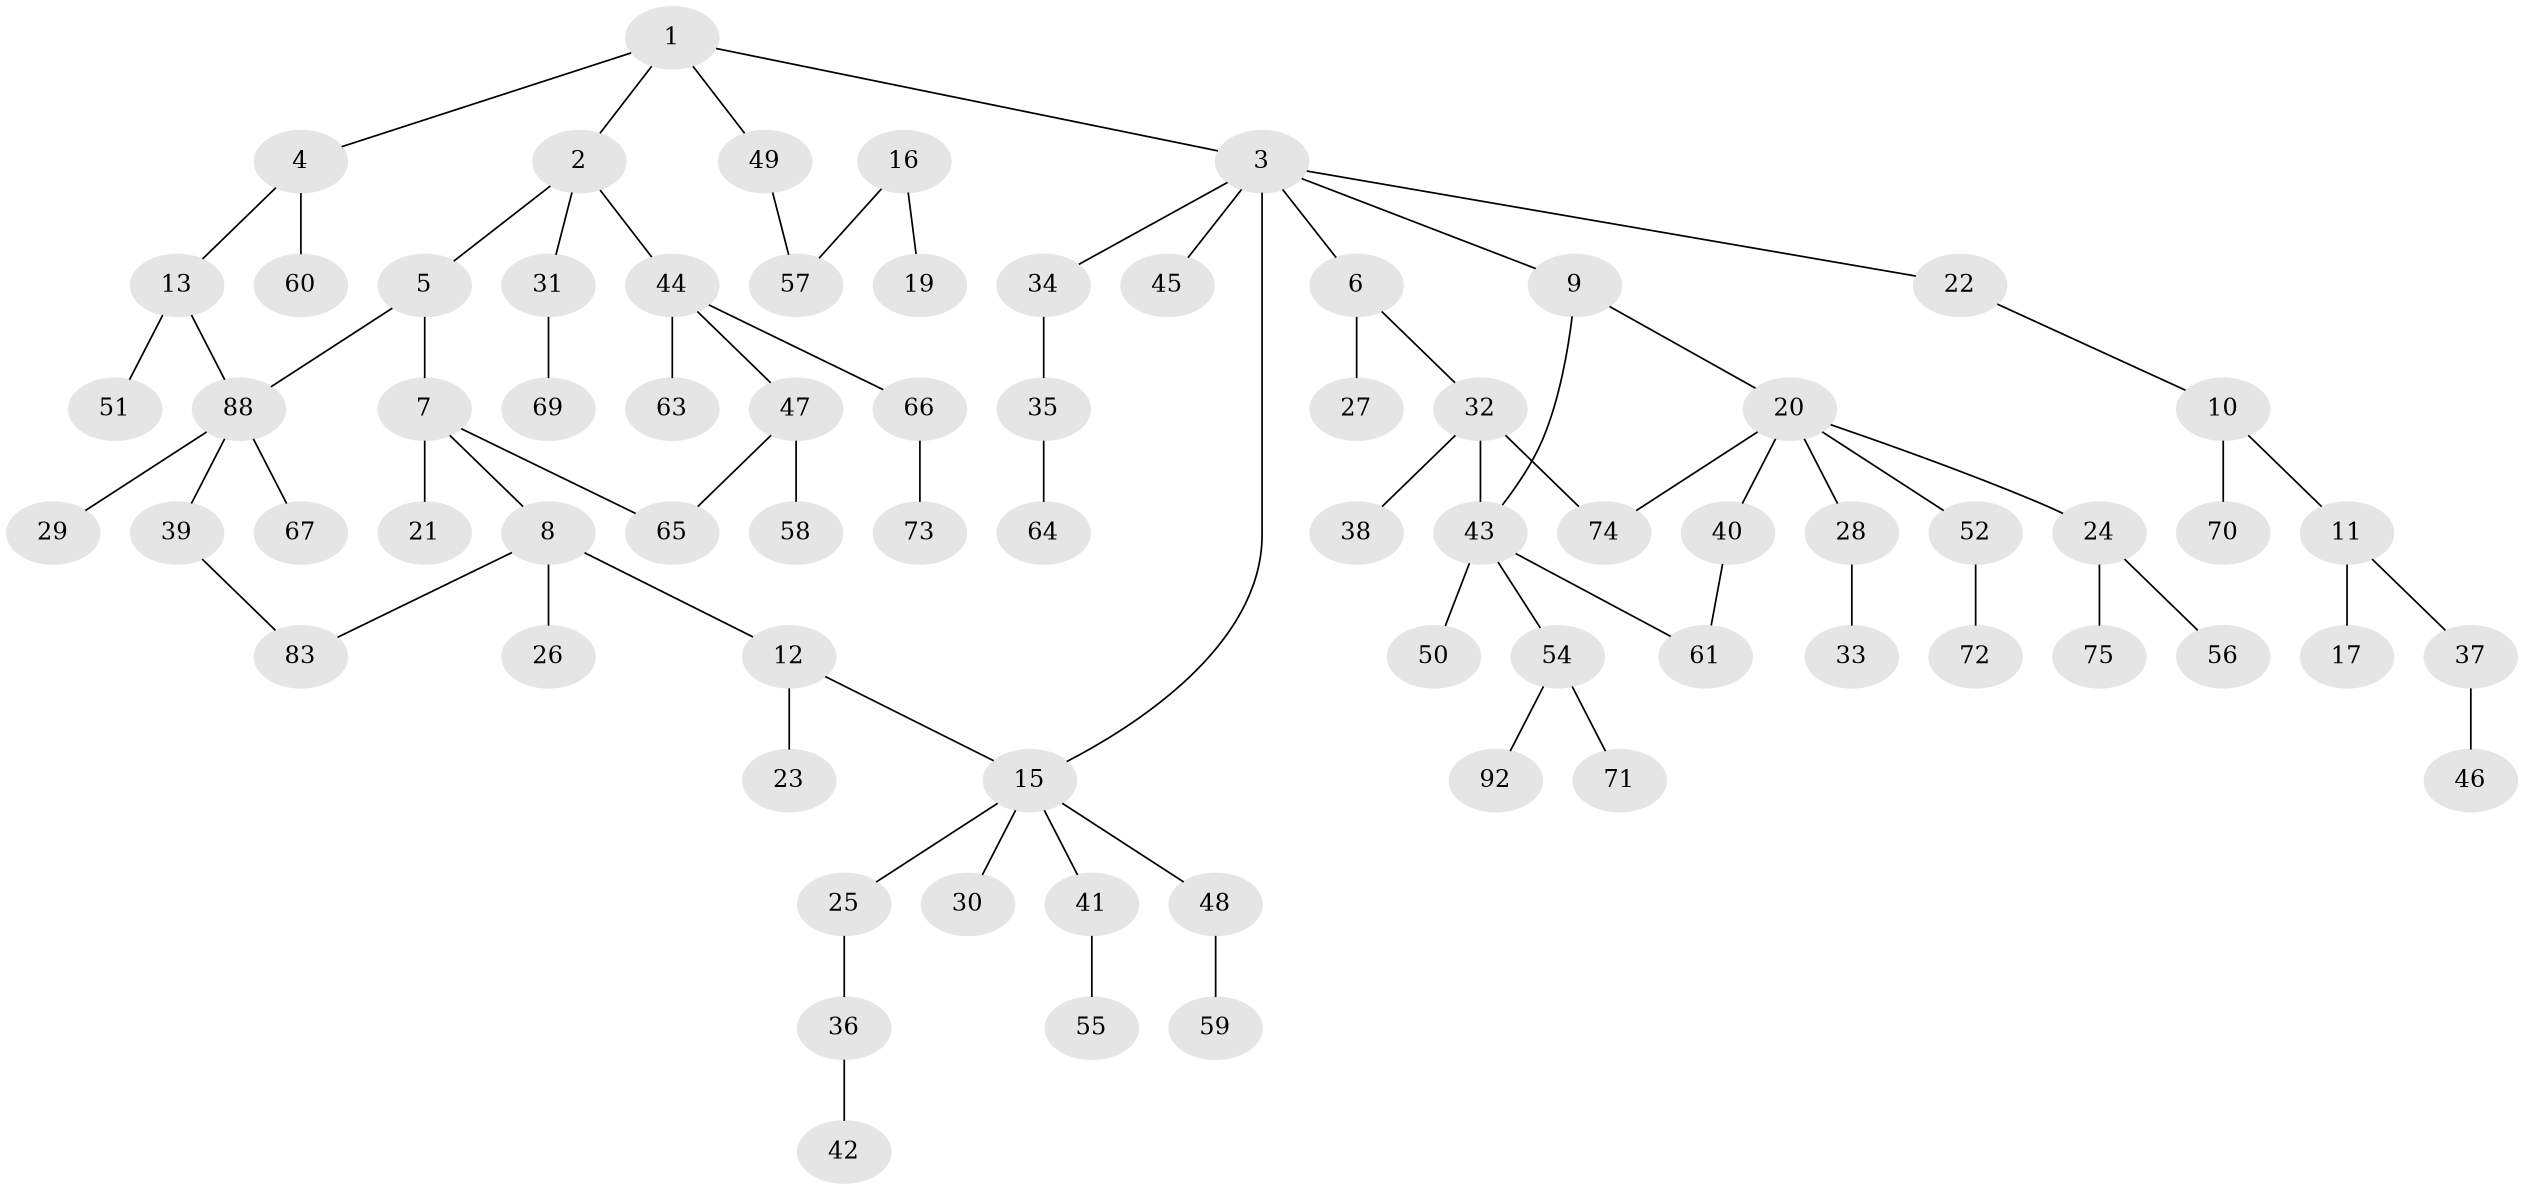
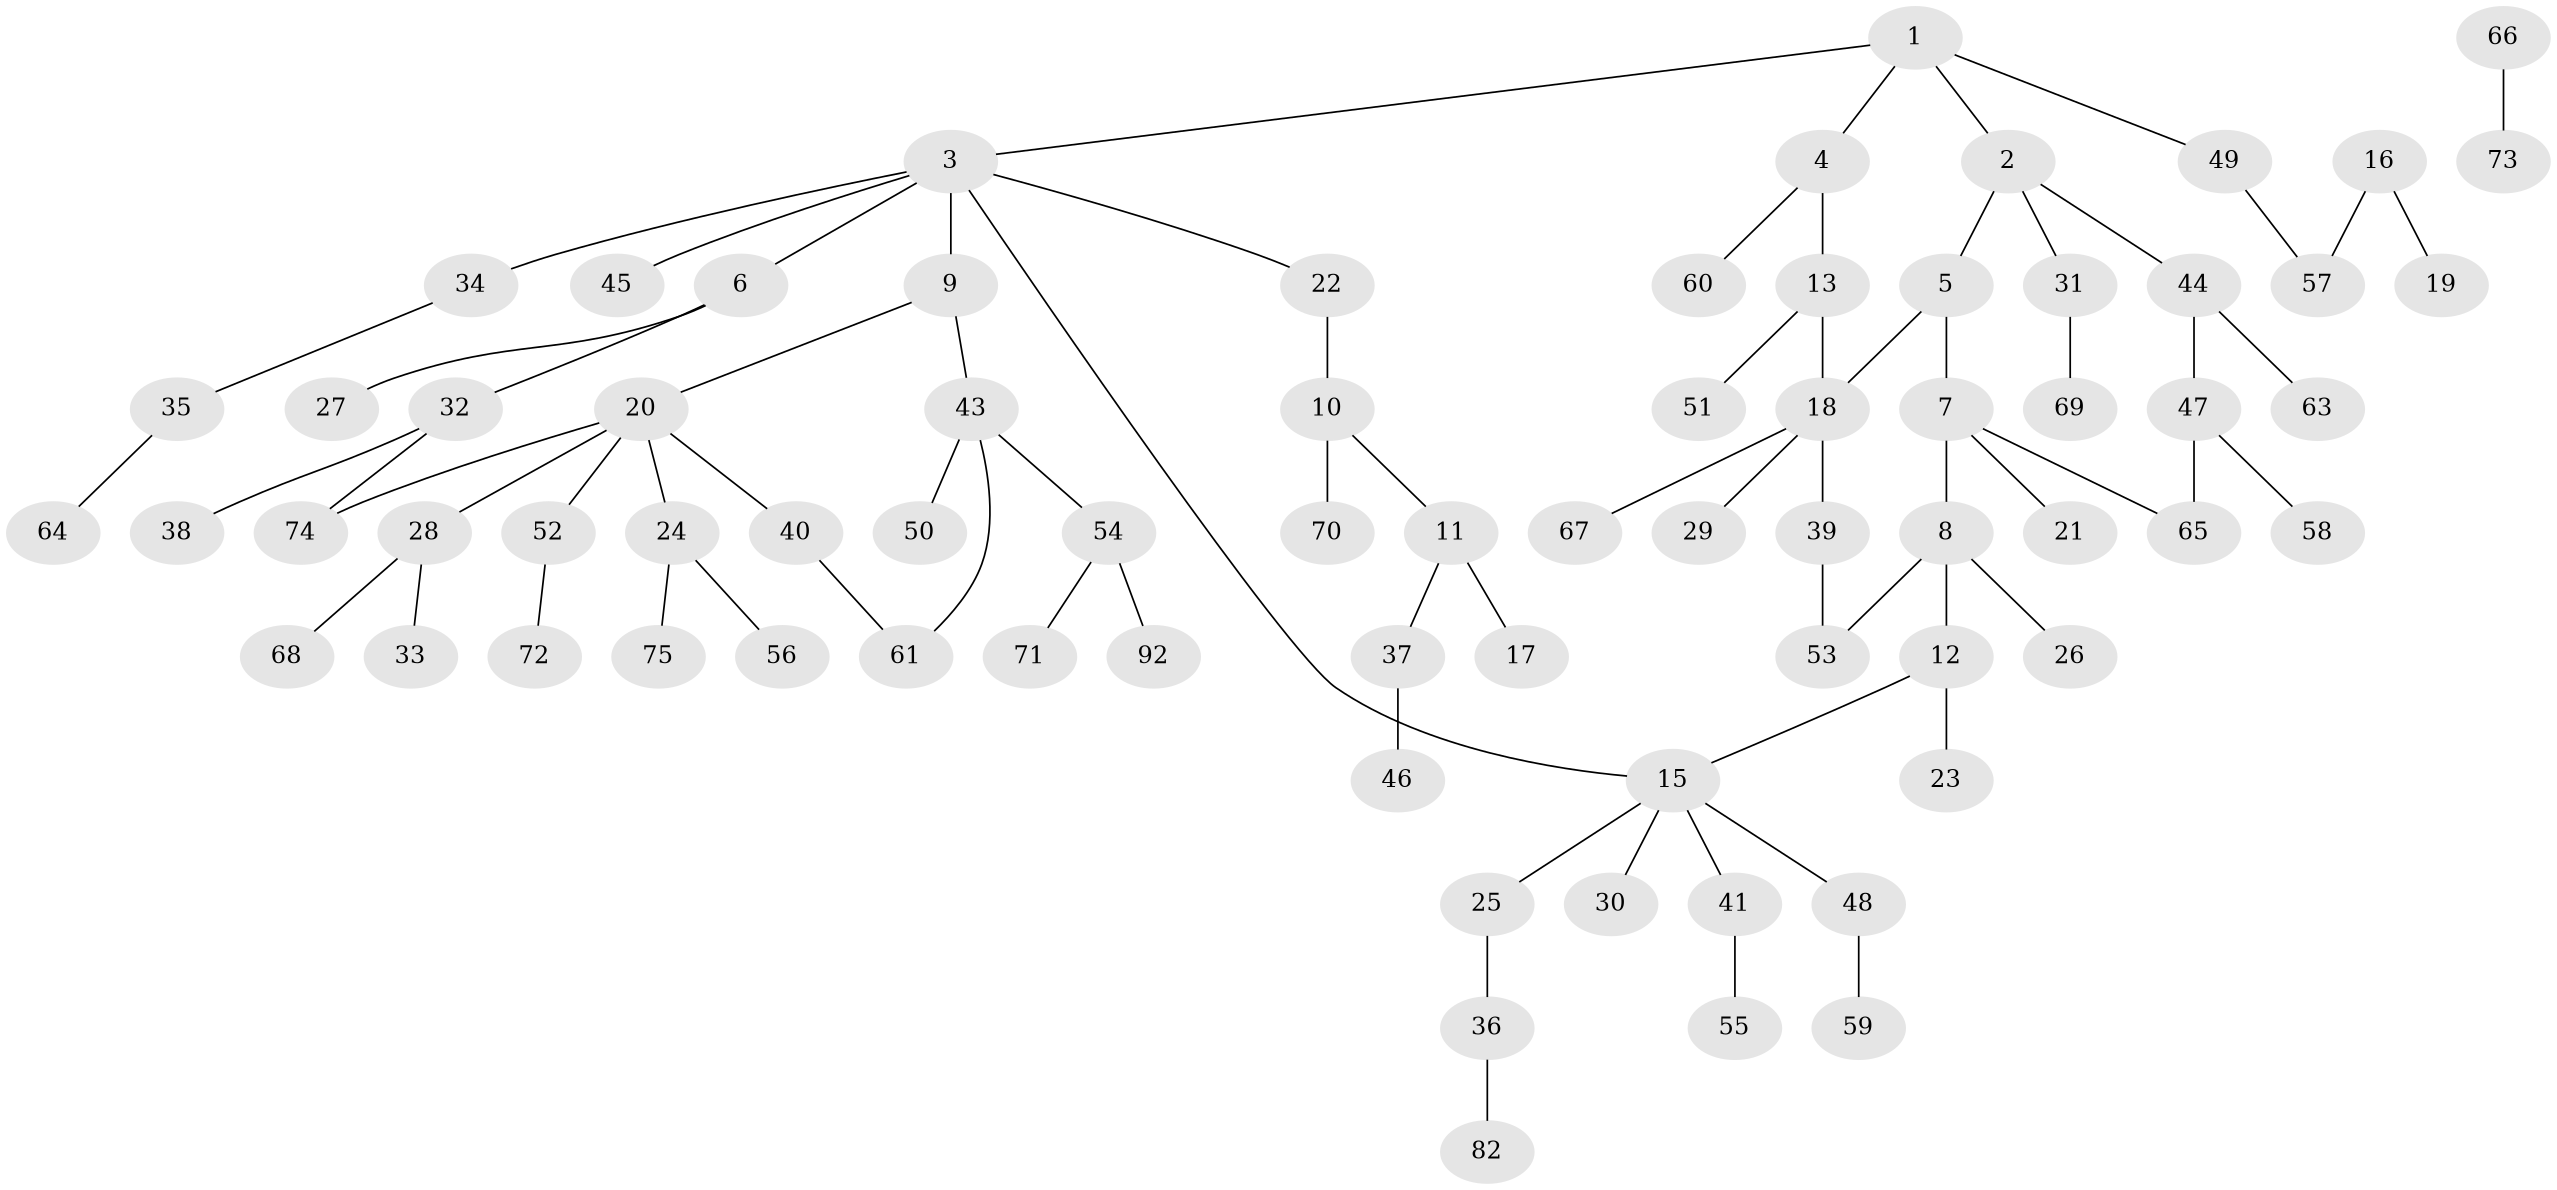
(796, 347) -> none
(239, 409) -> (1823, 409)
(1480, 471) -> none
none -> (287, 657)
(301, 657) -> (1823, 657)
(844, 1152) -> (1487, 1152)
